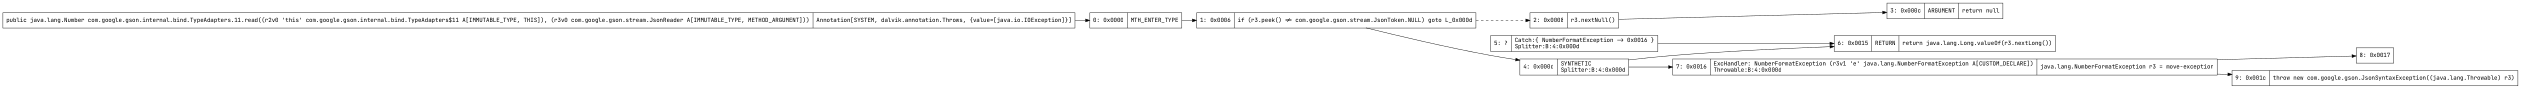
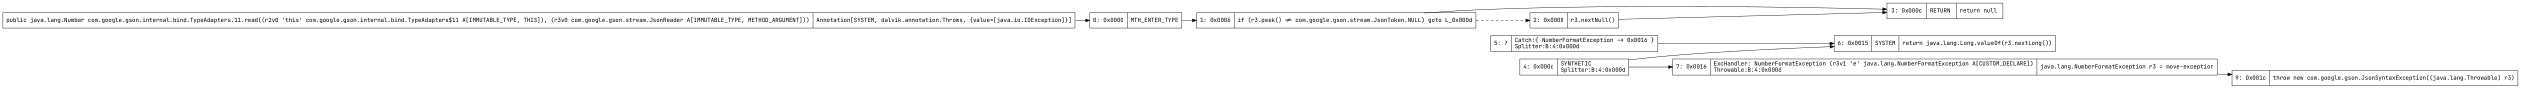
(1942, 11) -> (1940, 11)
(1885, 43) -> (1885, 43)
(1440, 45) -> (1653, 6)
(2375, 55) -> none
